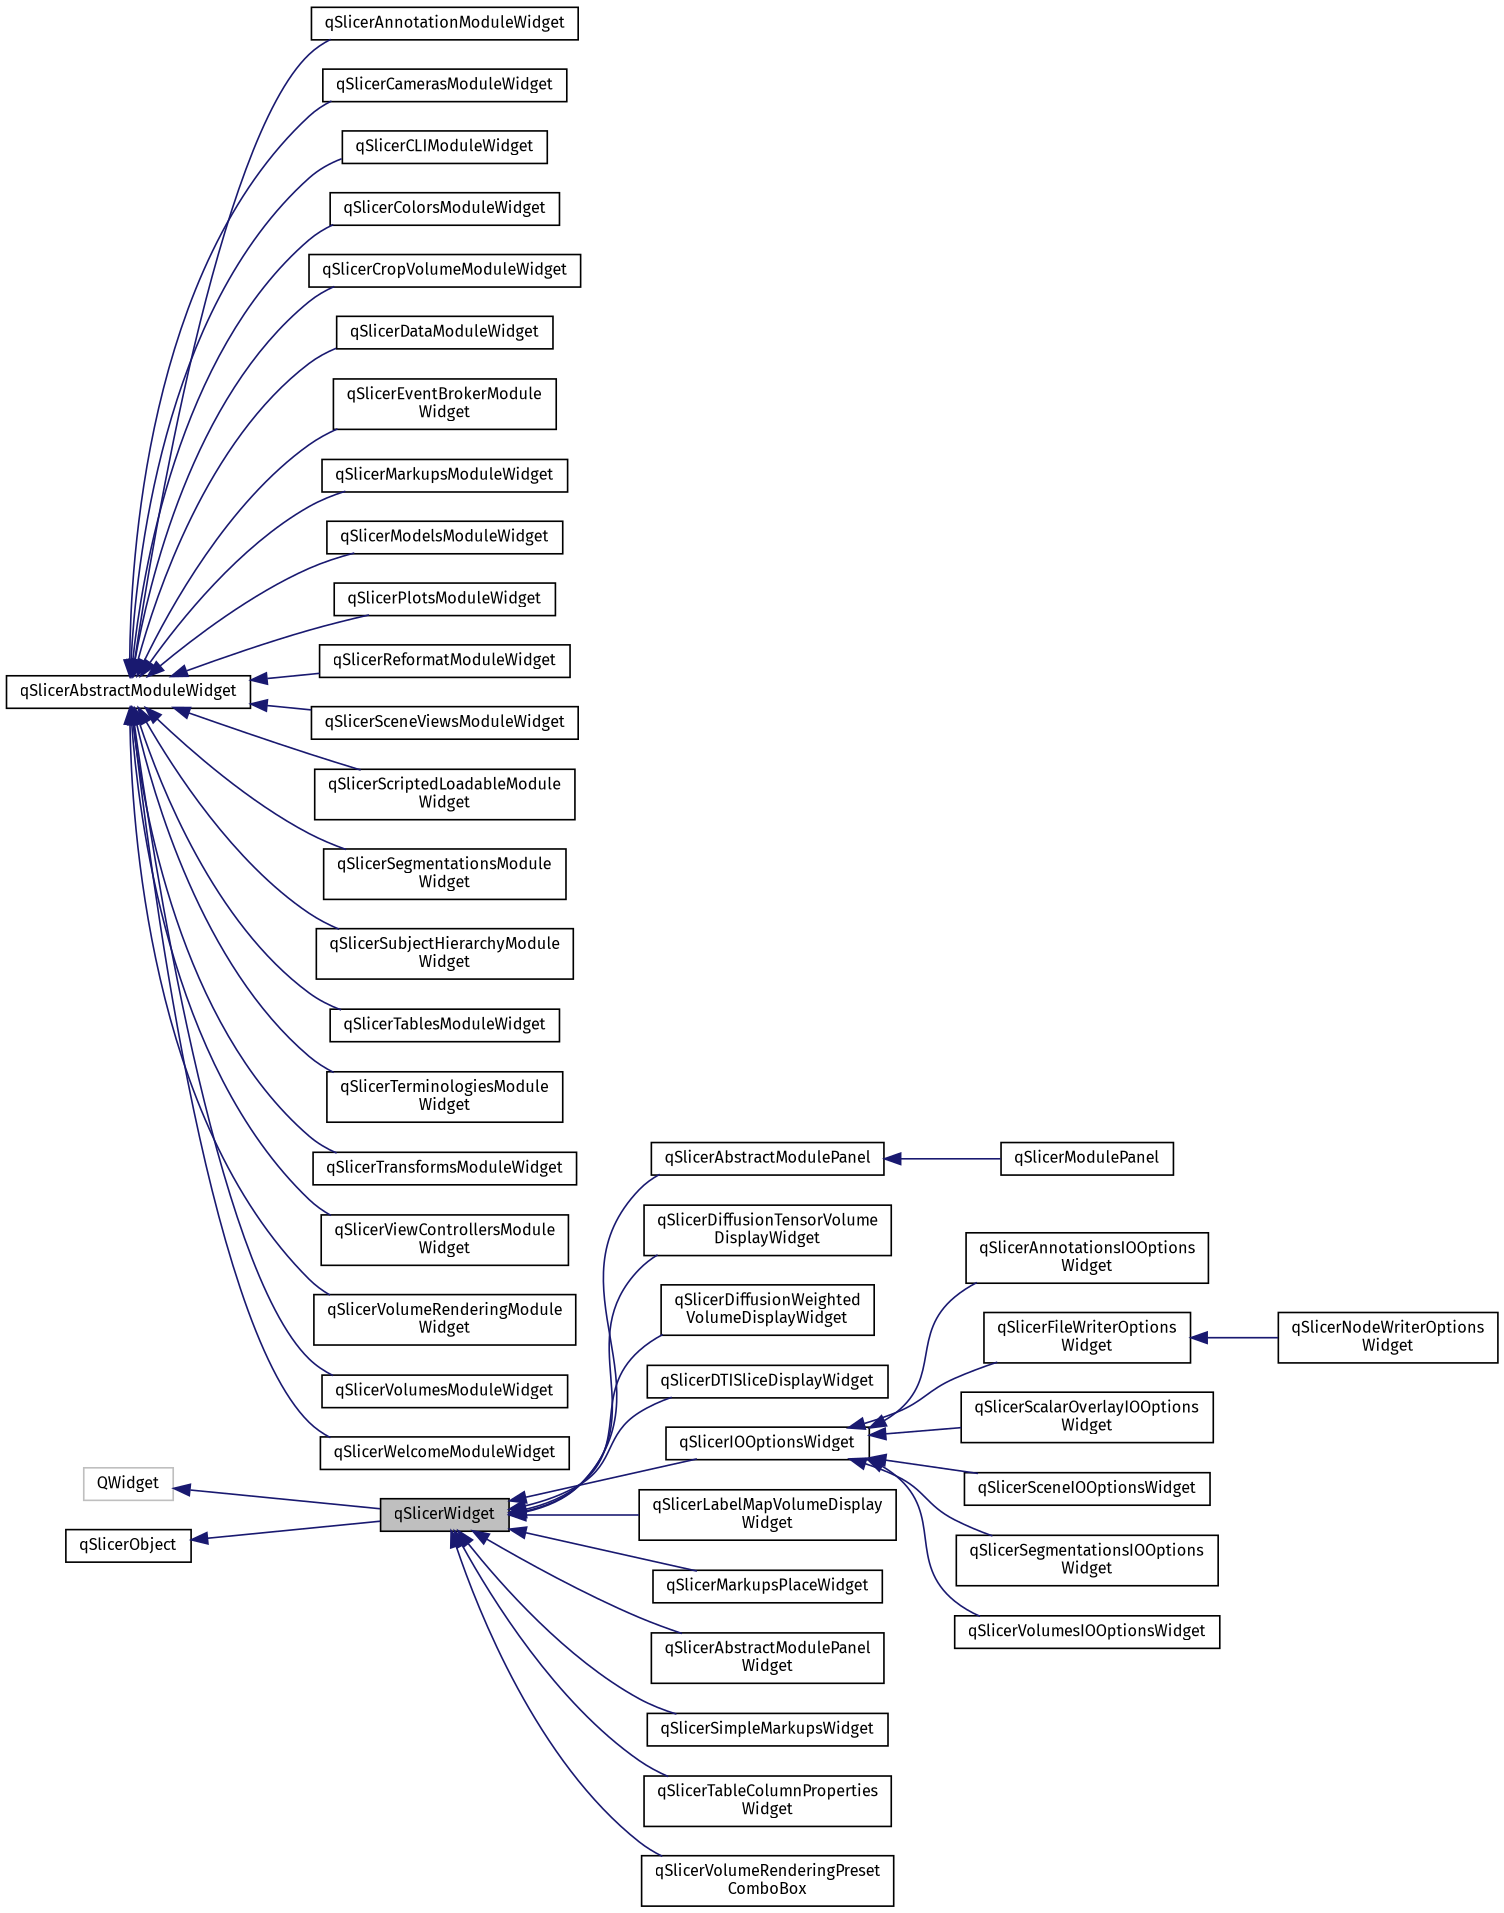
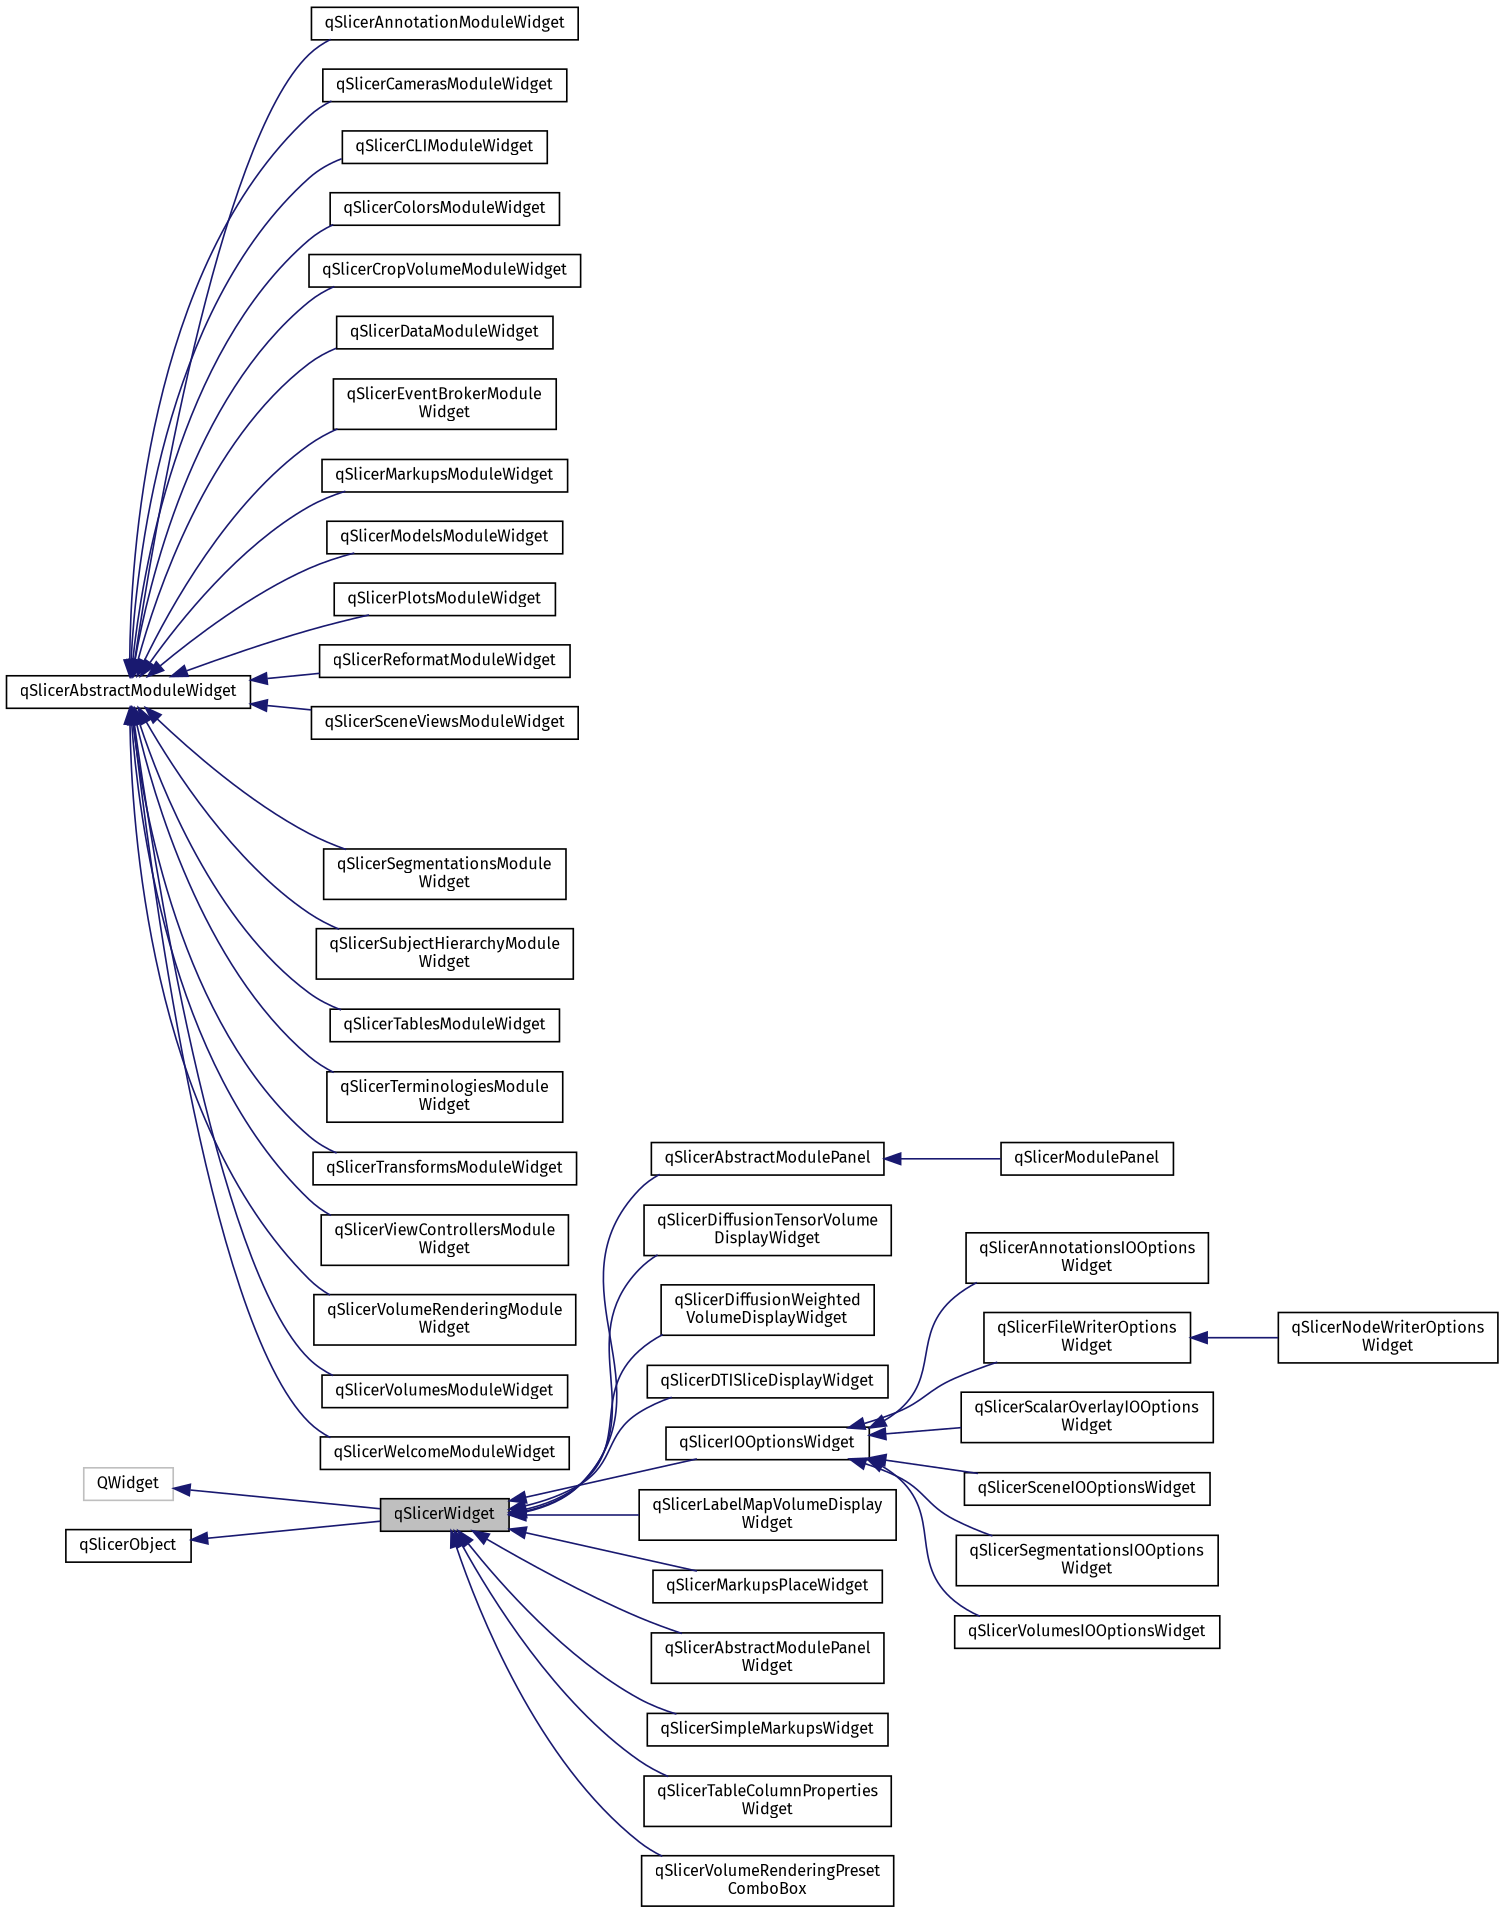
(445, 794) -> none
